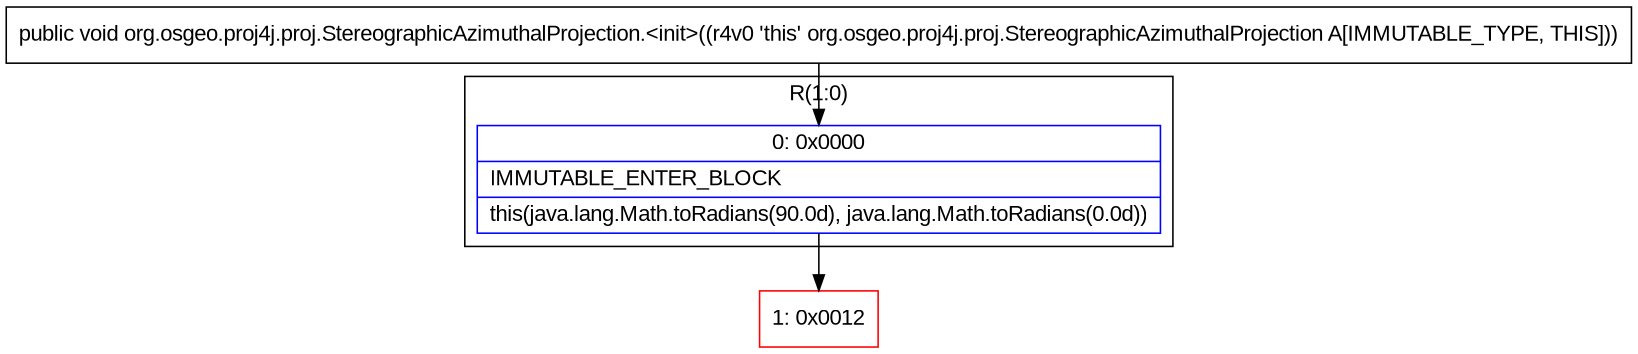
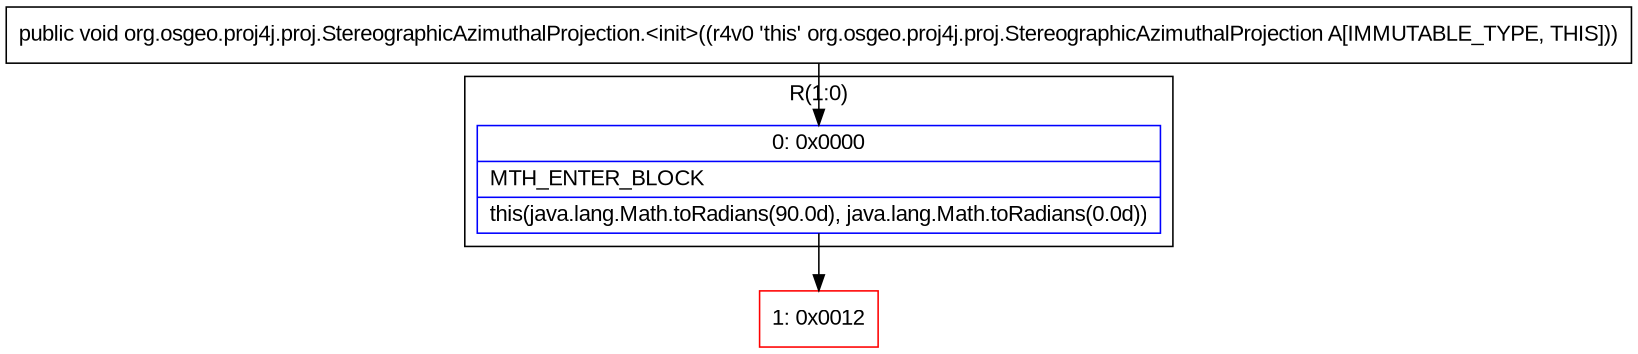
(636, 179) -> (597, 179)
